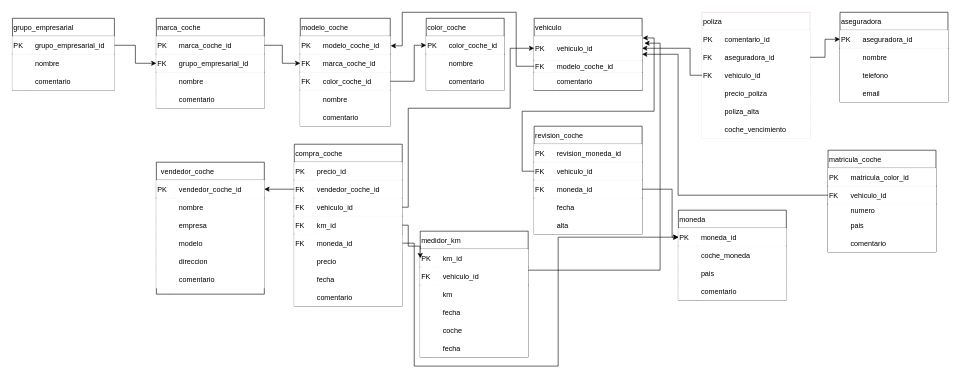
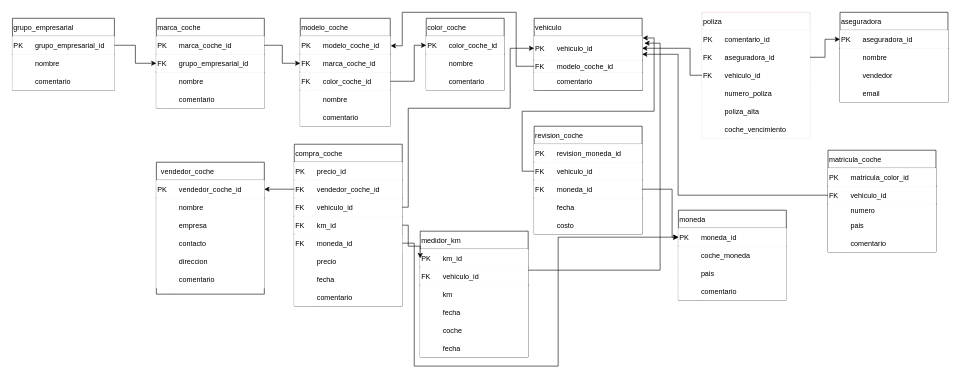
(878, 76) -> (879, 76)
(748, 94) -> (749, 94)
(564, 226) -> (567, 226)
(190, 244) -> (195, 244)
